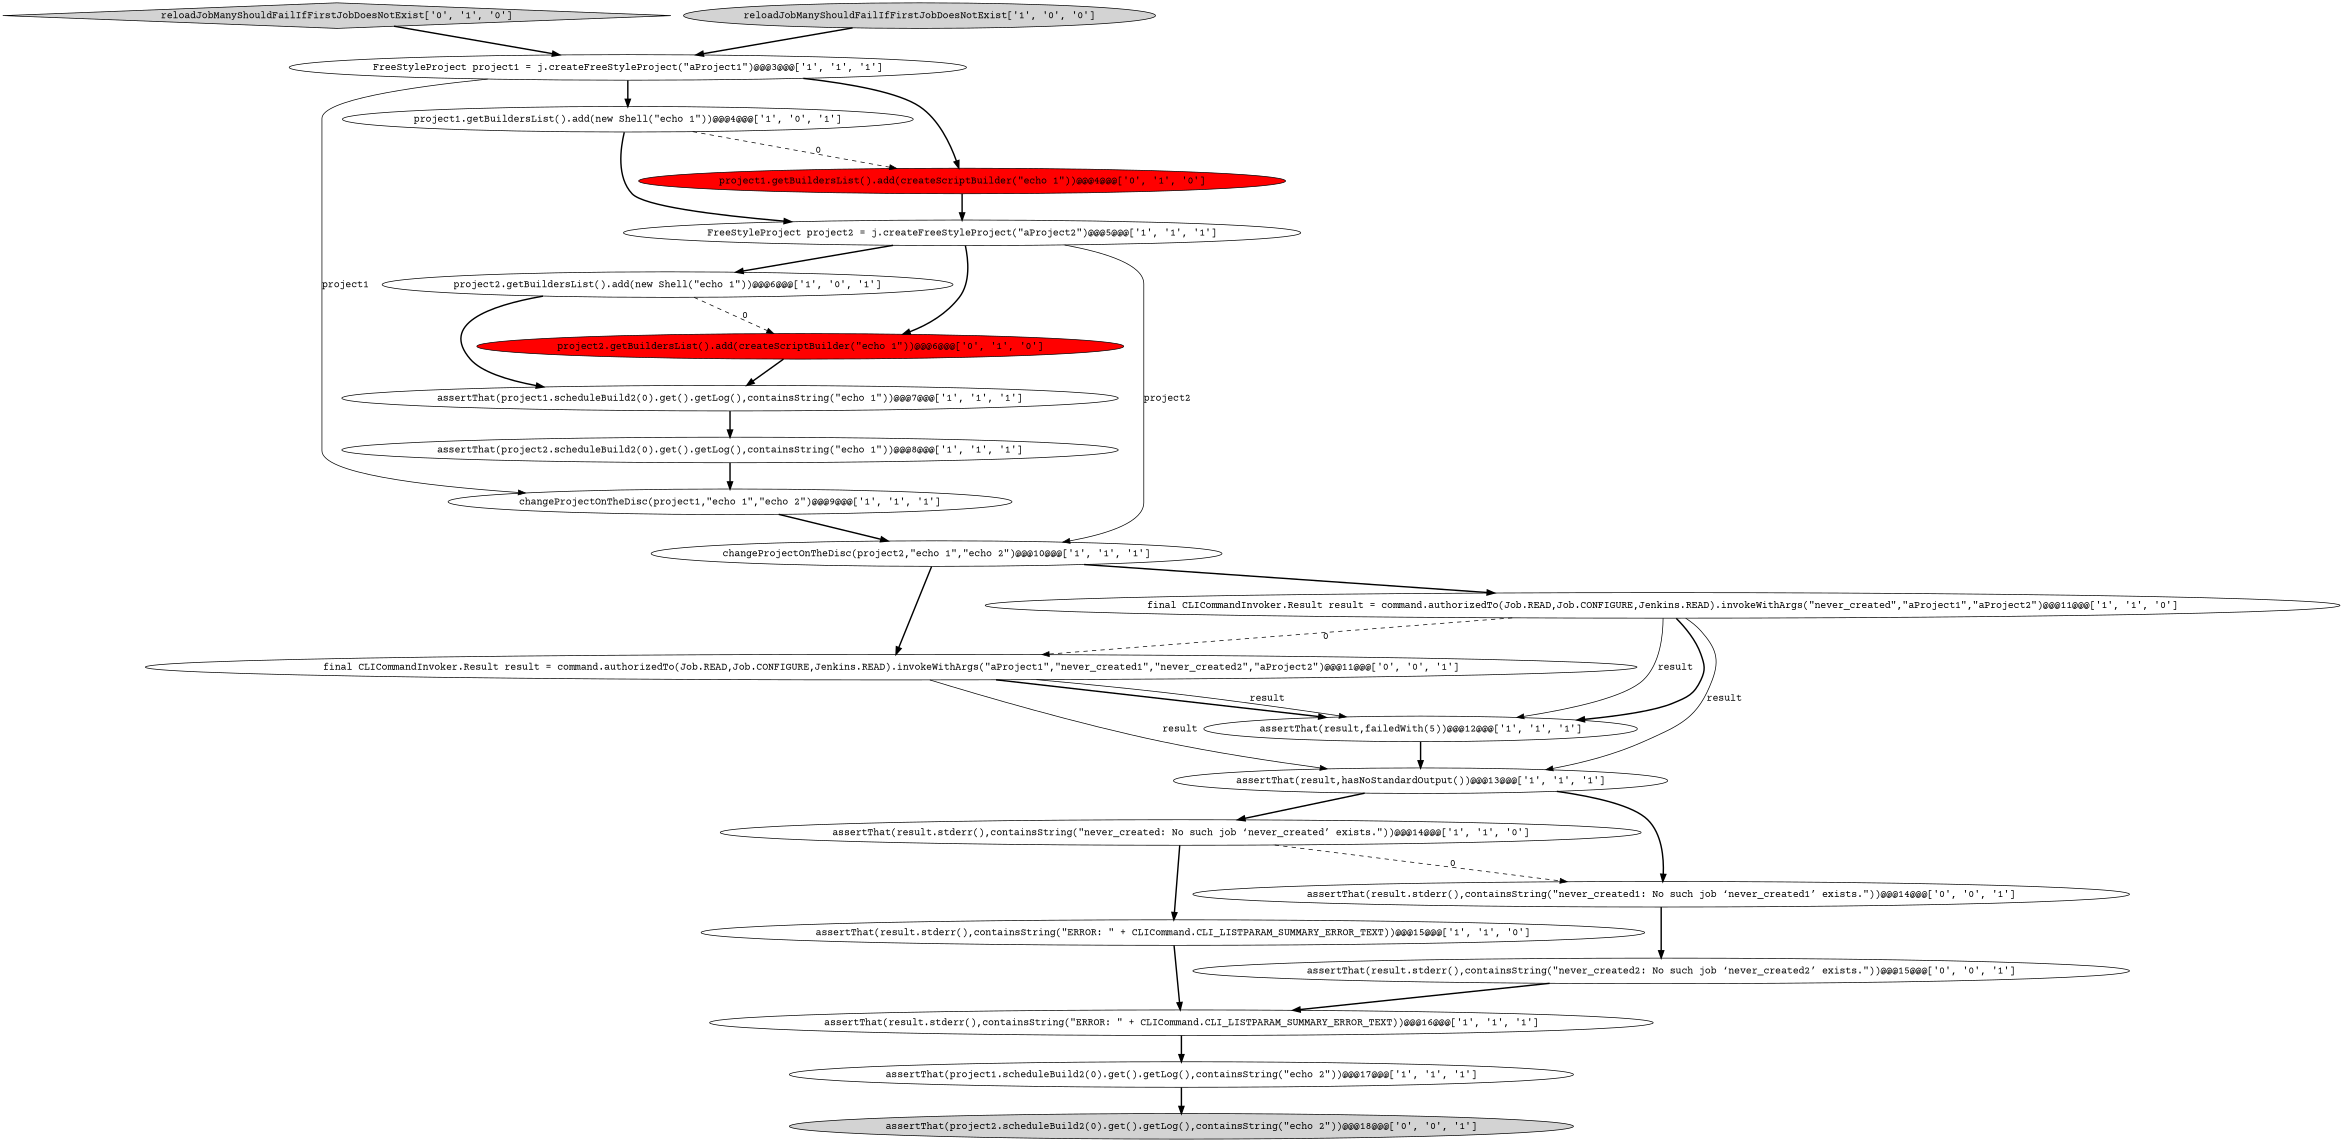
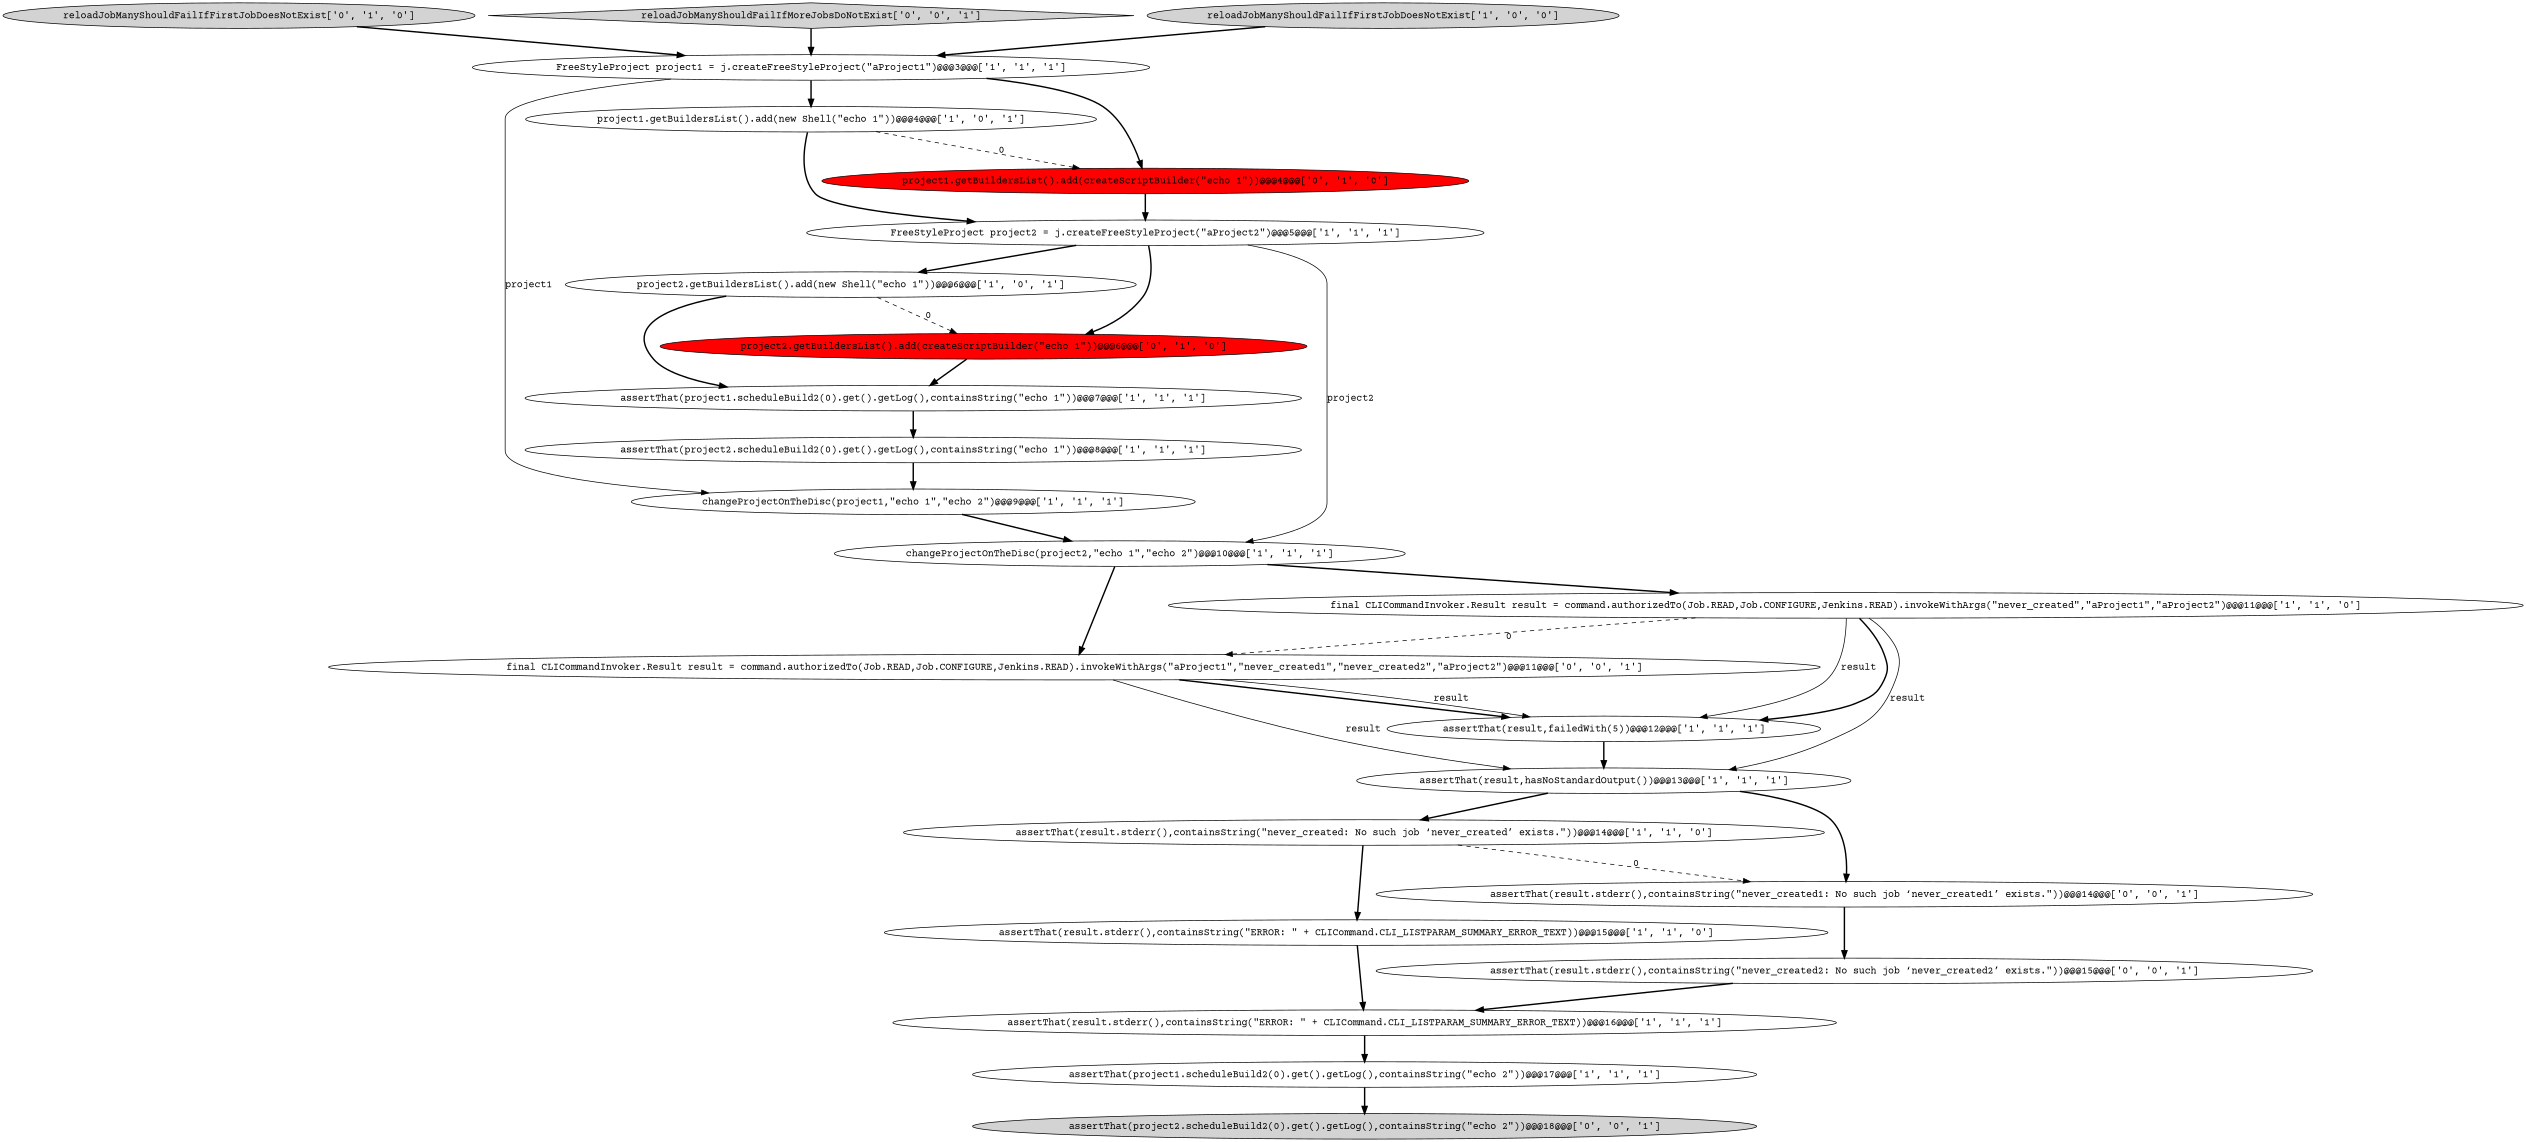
(337, 16) -> (239, 16)
none -> (811, 16)
